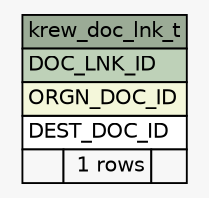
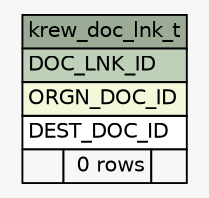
(111, 165) -> (111, 165)
